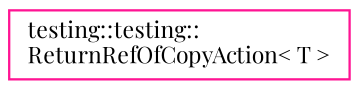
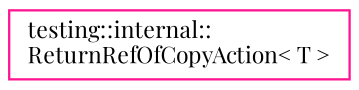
(179, 45) -> (179, 45)
